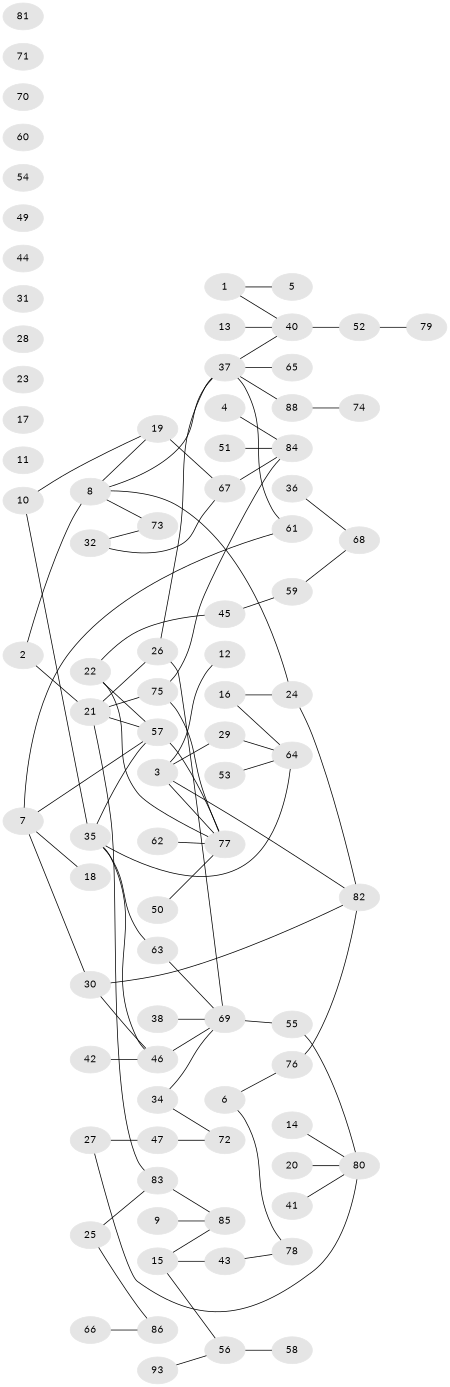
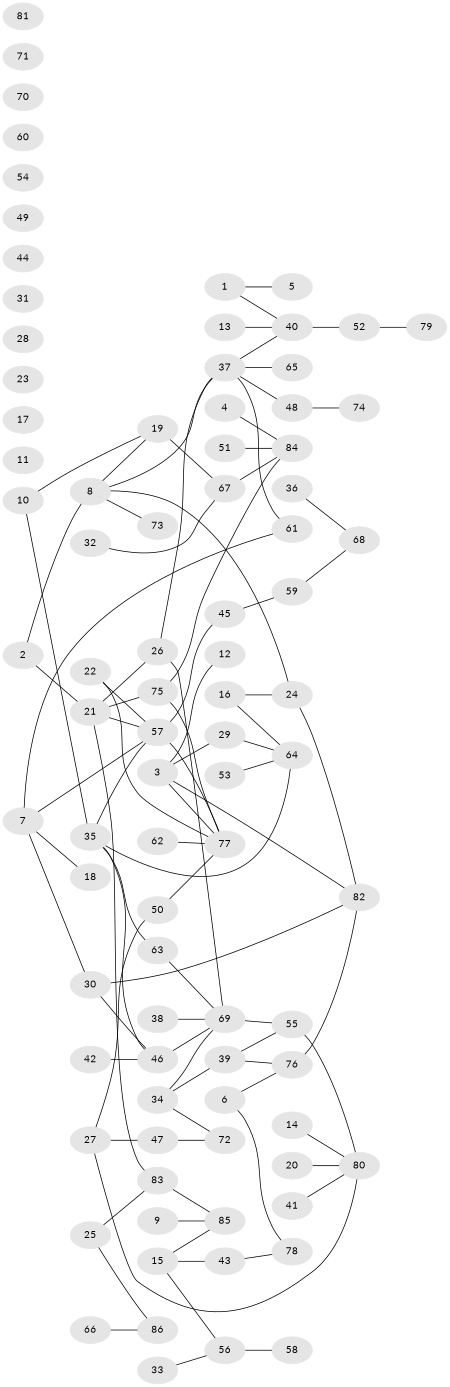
(292, 408) -> (292, 408)
(124, 535) -> none
(148, 627) -> (191, 673)
none -> (225, 1060)
none -> (114, 1065)
(158, 1370) -> (158, 1370)
